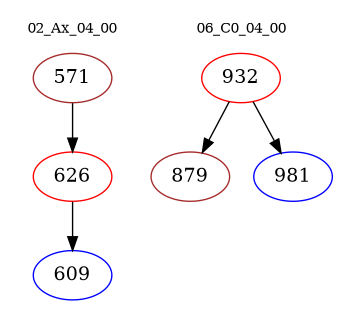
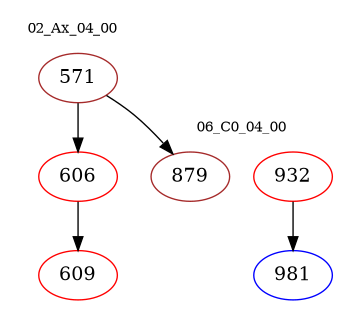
(219, 121) -> (149, 128)
(73, 177) -> (78, 177)
(73, 275) -> (78, 275)
